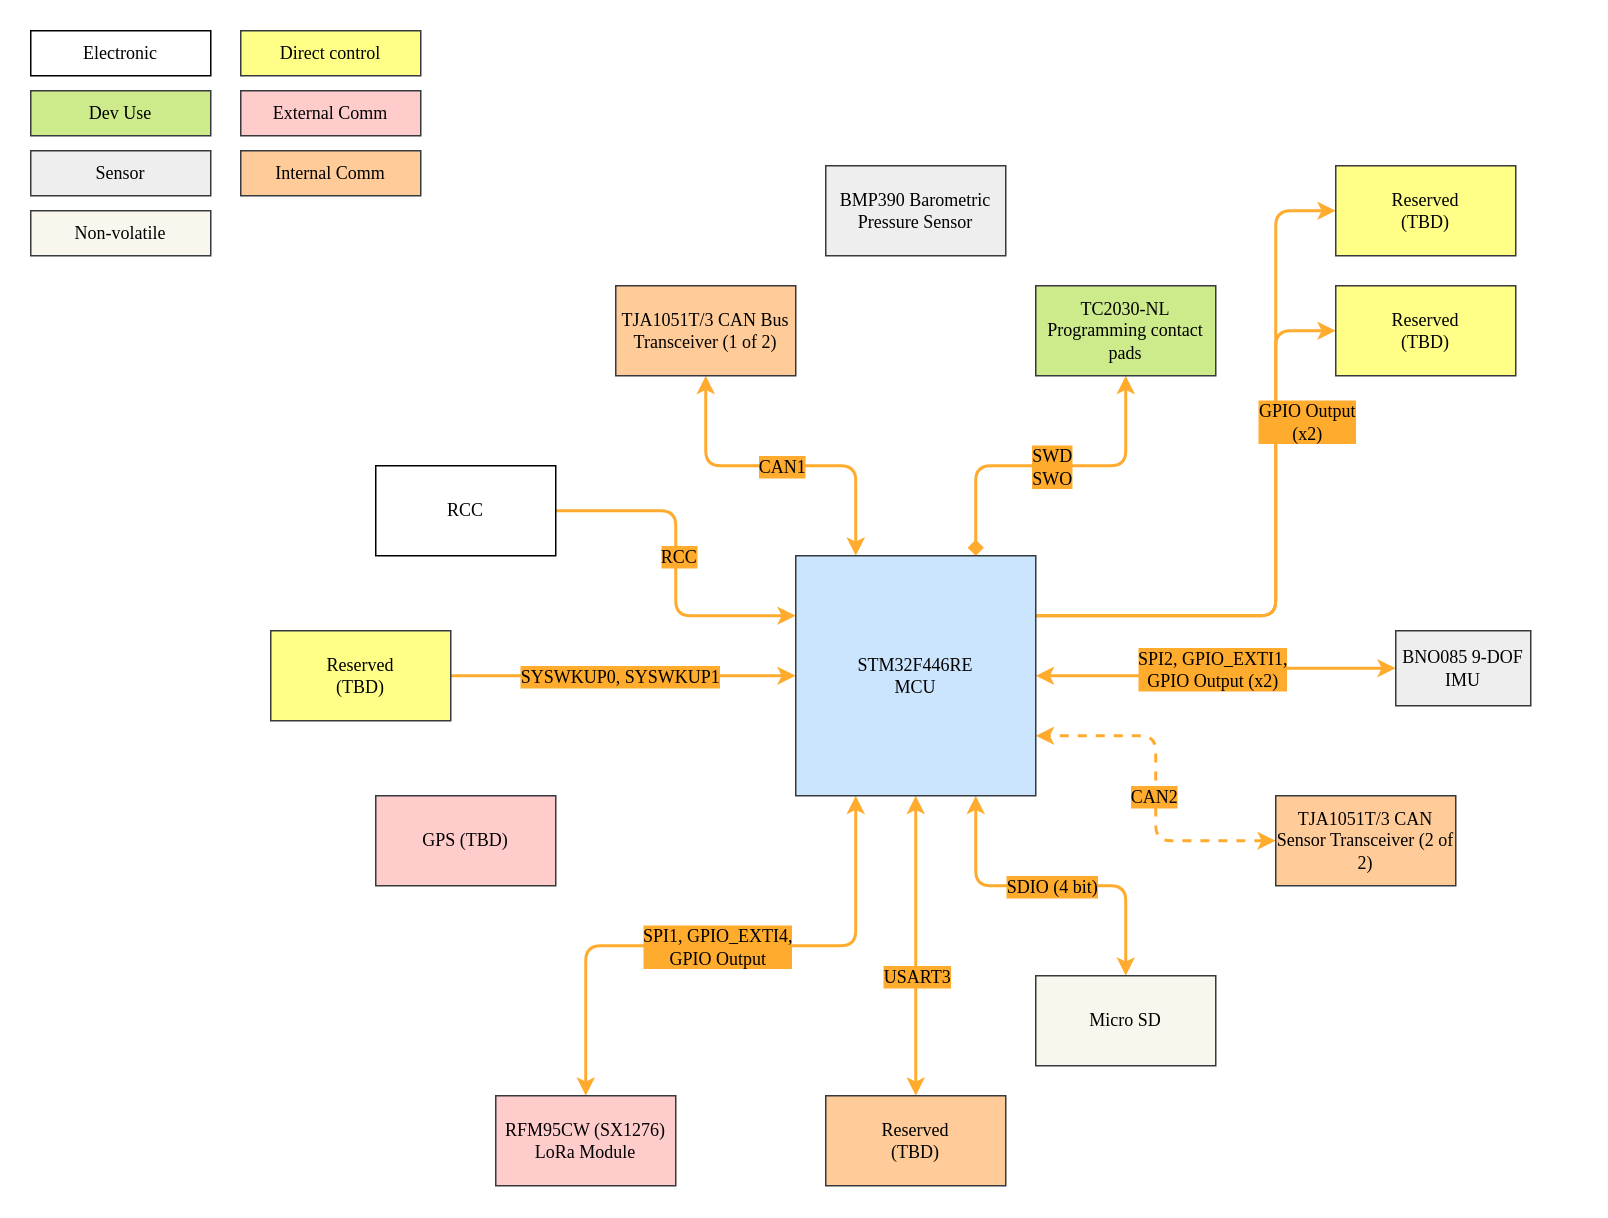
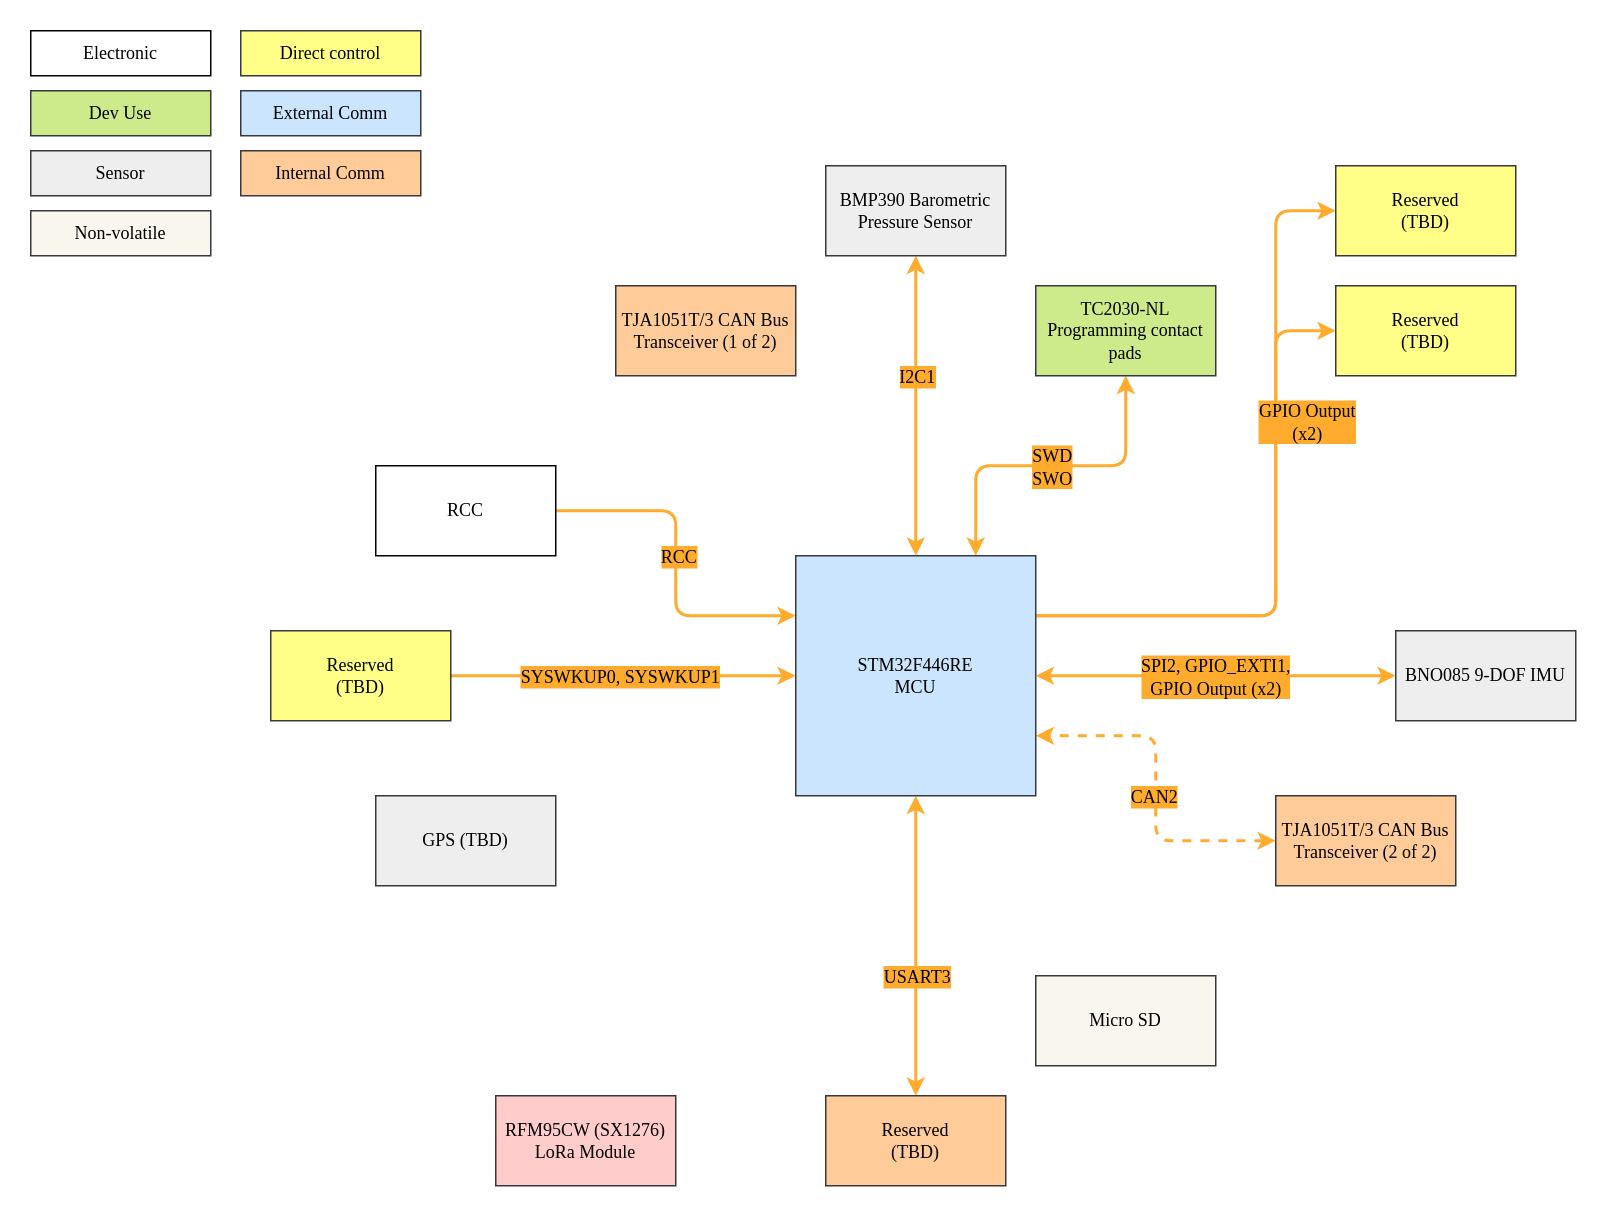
(331, 113) -> (331, 113)
none -> (916, 405)
(781, 466) -> none
(976, 540) -> (976, 540)
(1463, 668) -> (1486, 676)
(466, 841) -> (466, 841)
(1366, 841) -> (1366, 841)
(1051, 886) -> none
(721, 946) -> none
